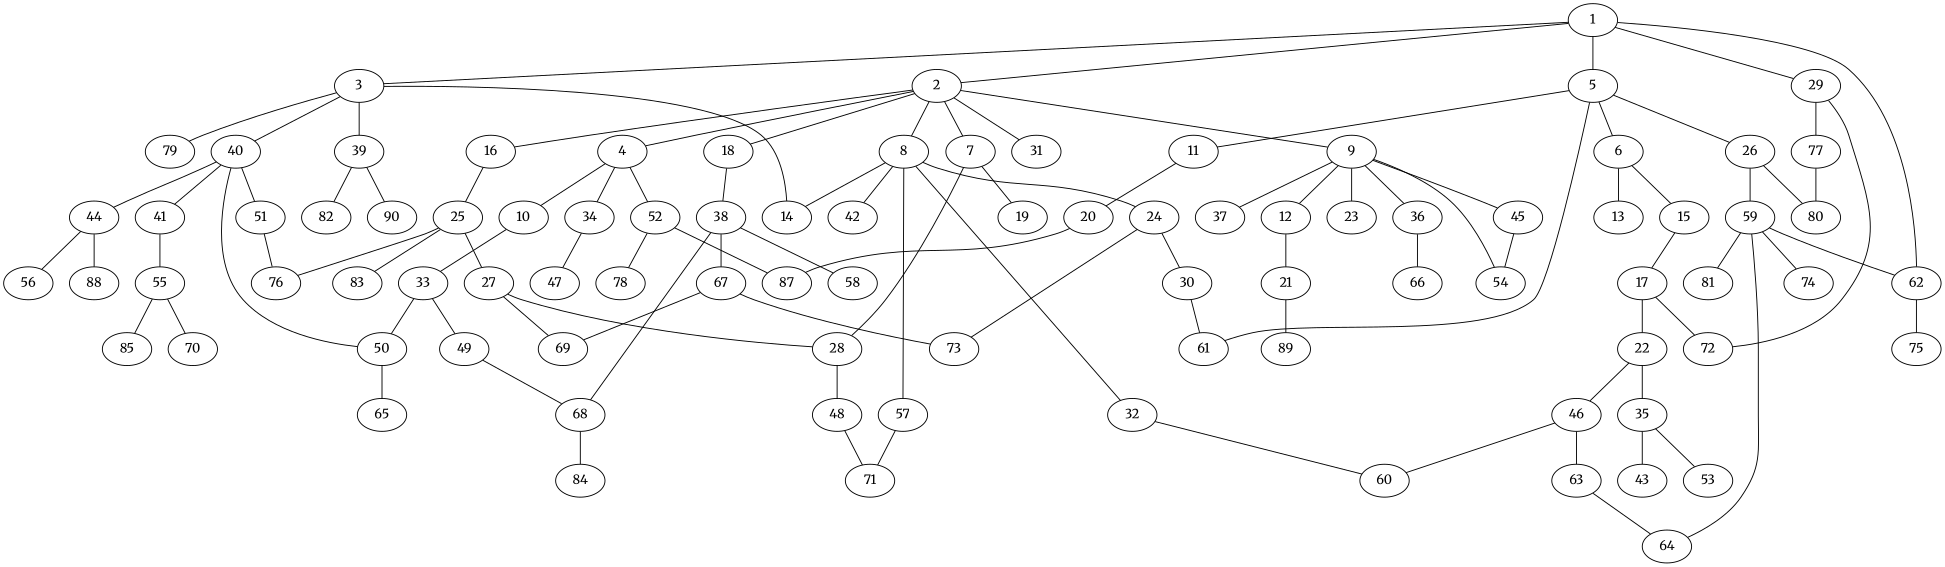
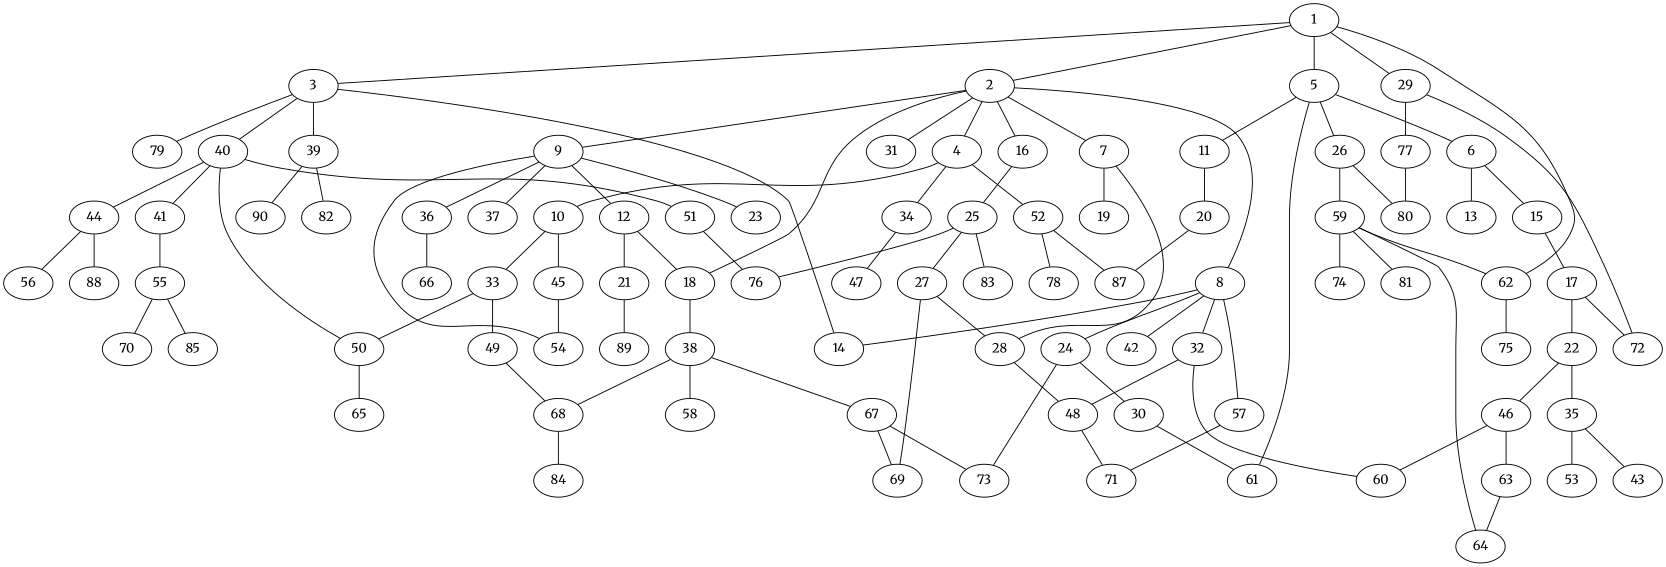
(1438, 185) -> (558, 250)
none -> (657, 250)
none -> (1135, 382)
